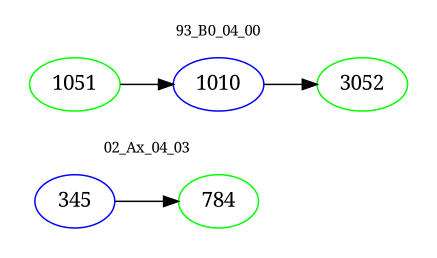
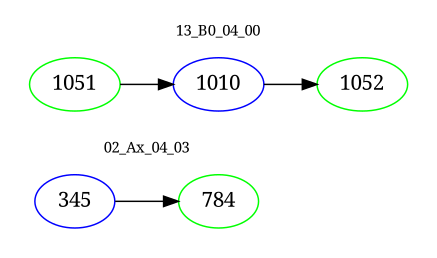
(219, 32) -> (219, 32)
(362, 84) -> (362, 84)
